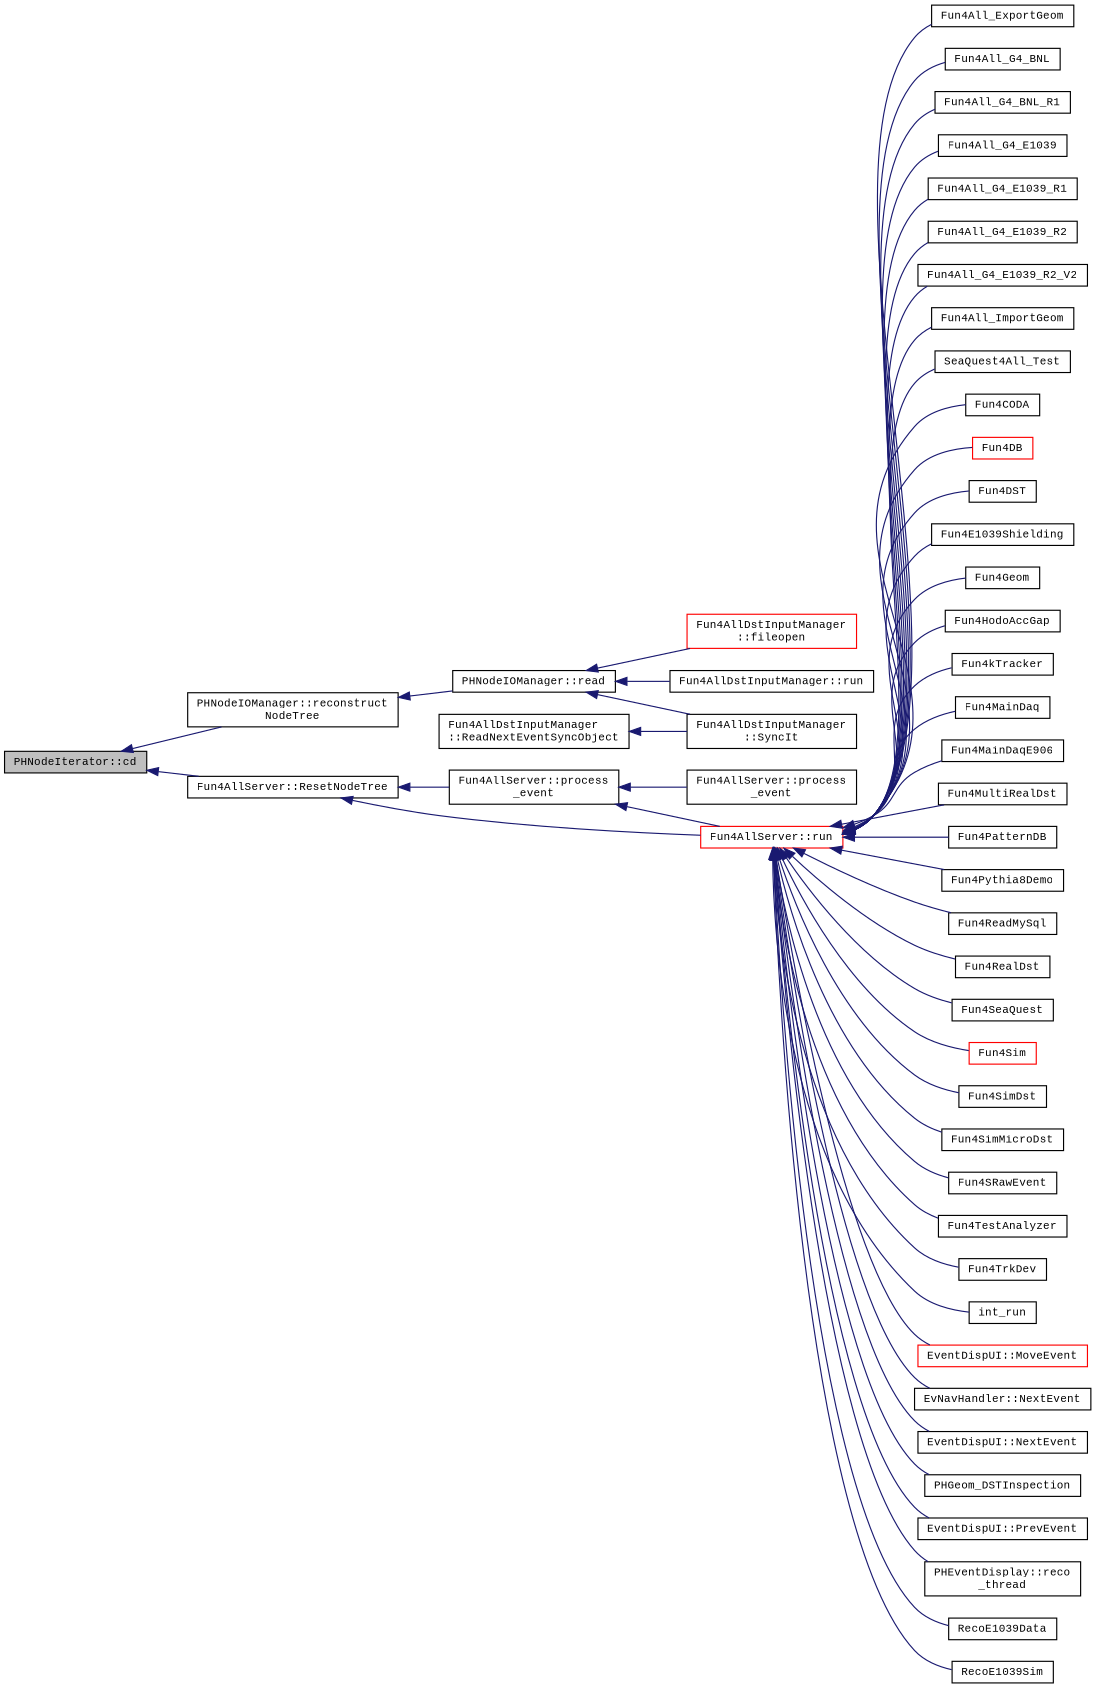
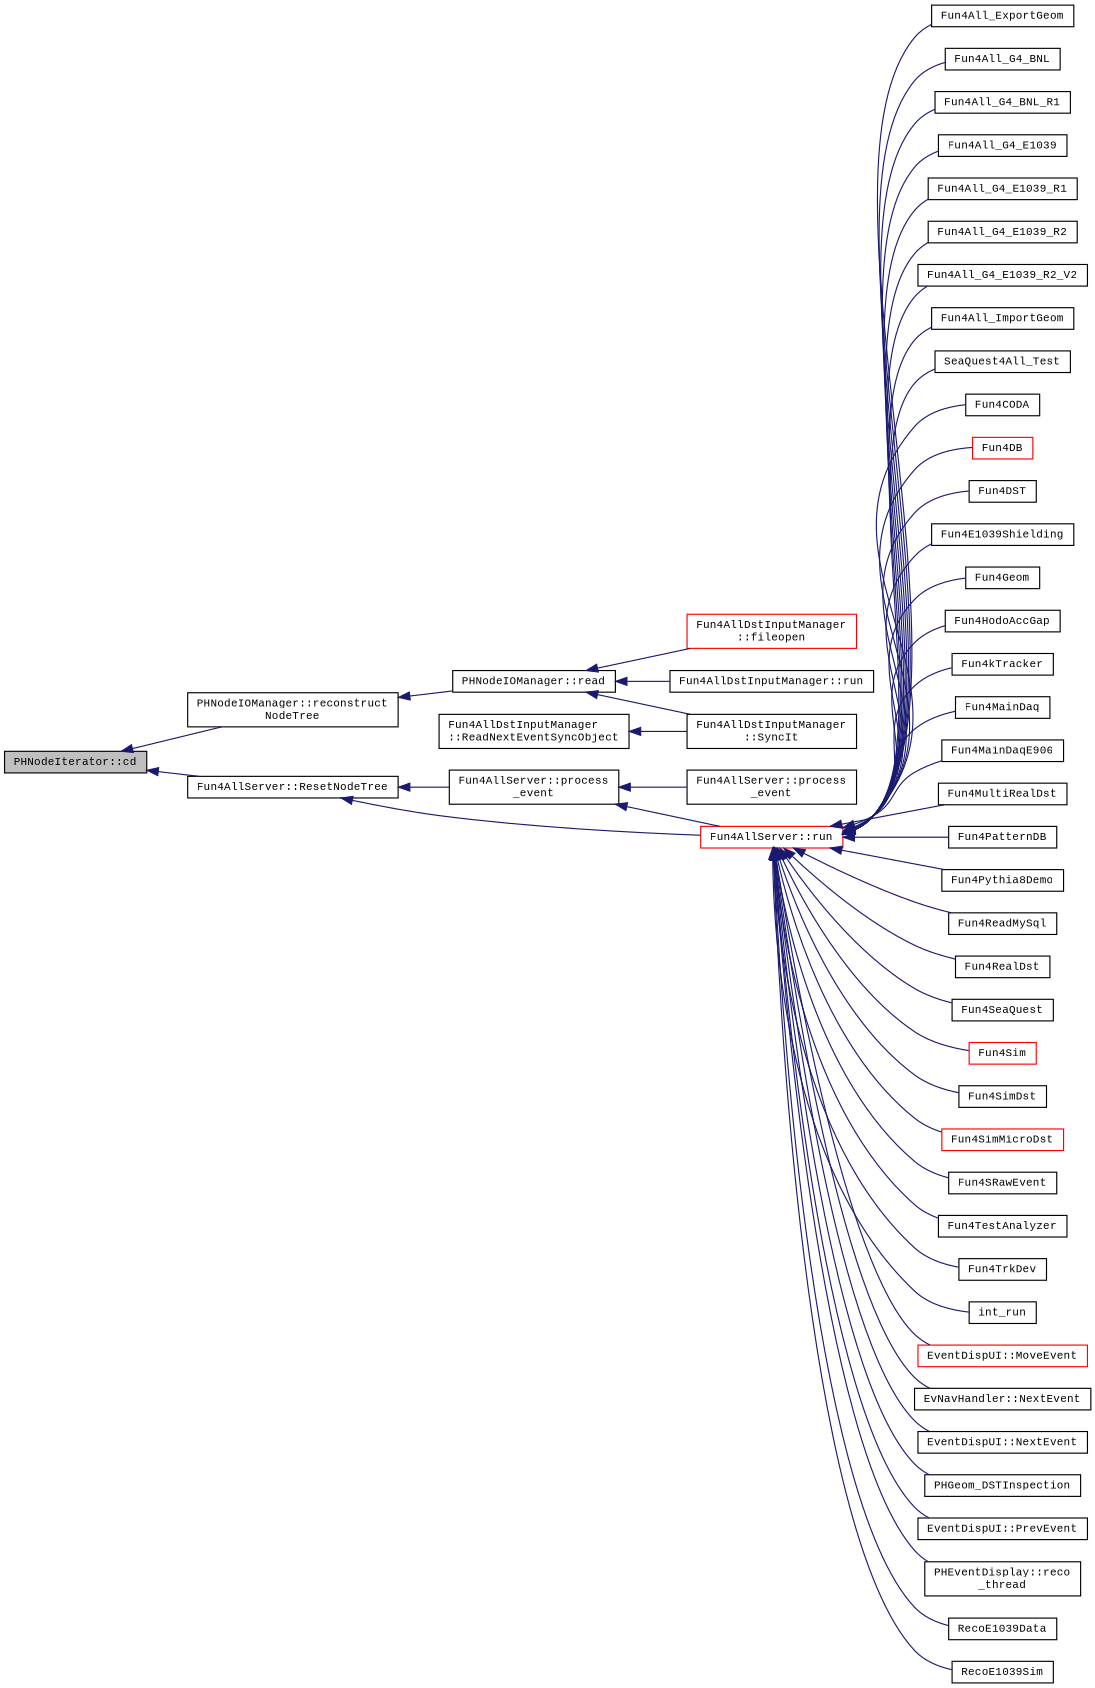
(1003, 1140) -> (1003, 1140)
